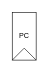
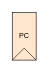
(24, 36) -> (24, 36)
